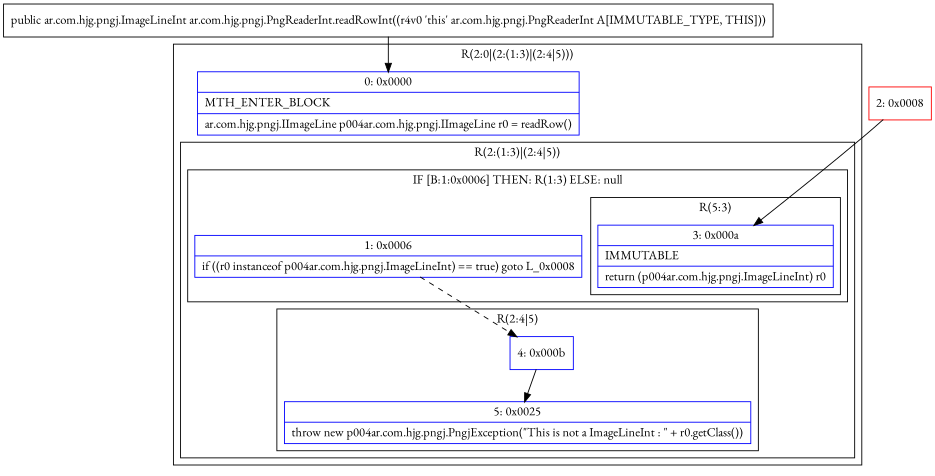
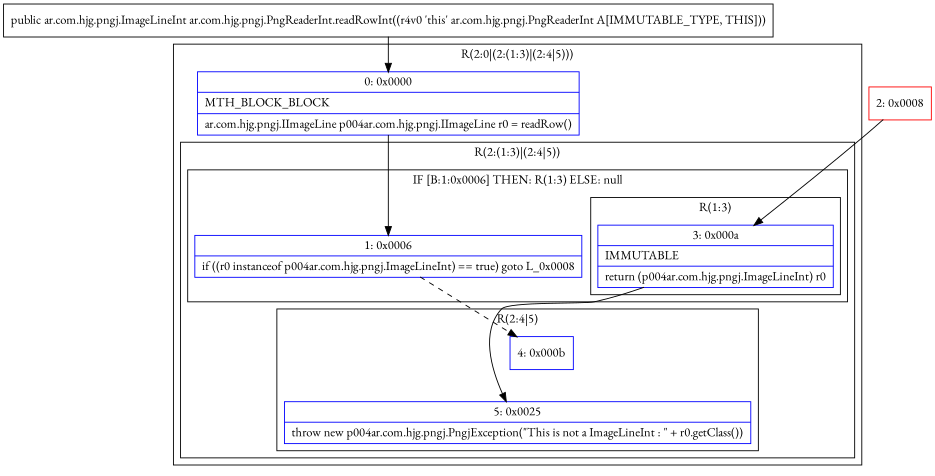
(268, 103) -> (268, 103)
none -> (388, 181)
(716, 208) -> (716, 208)
(532, 381) -> (497, 315)
